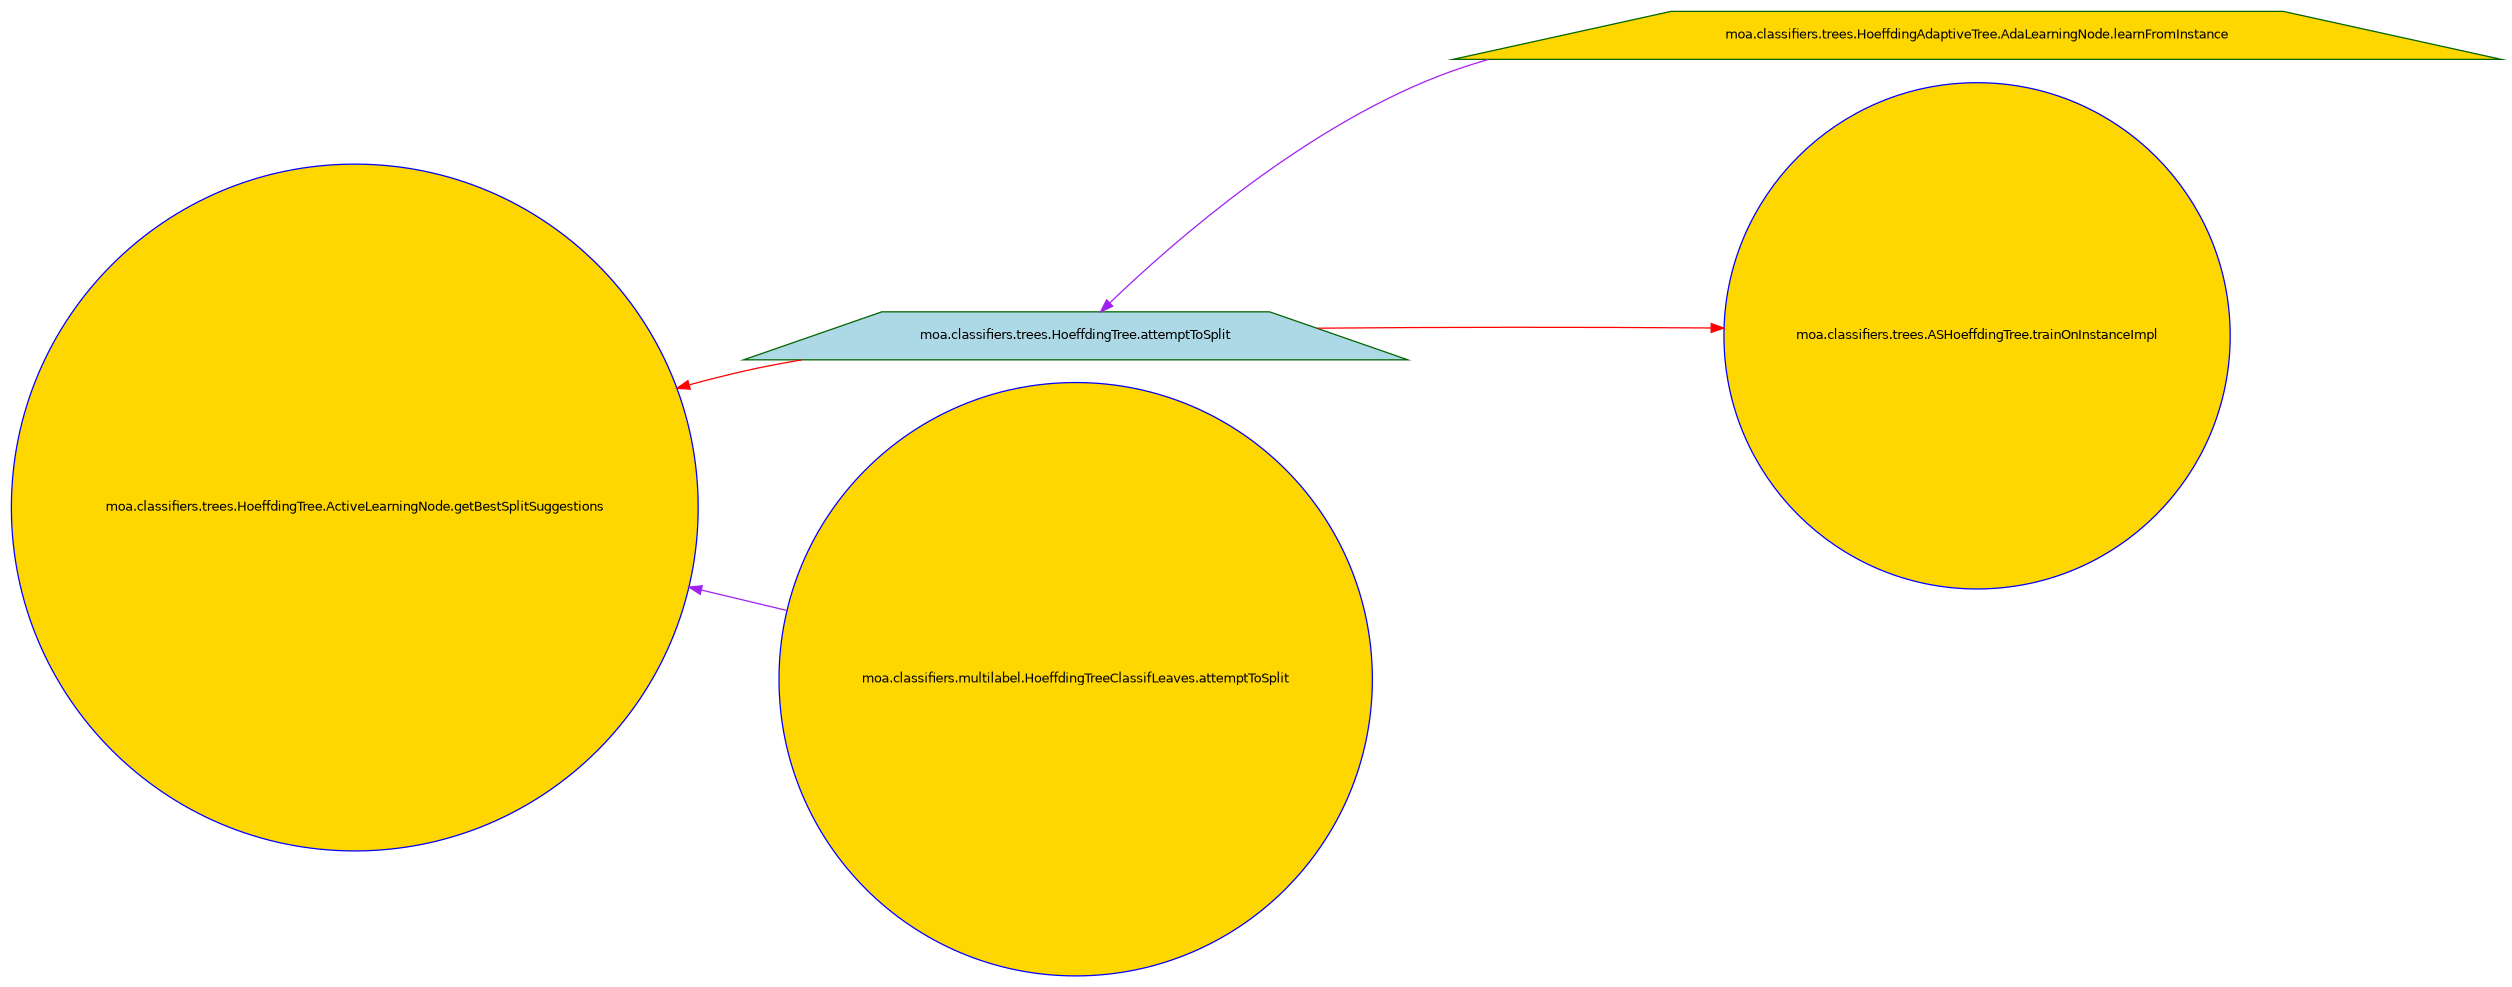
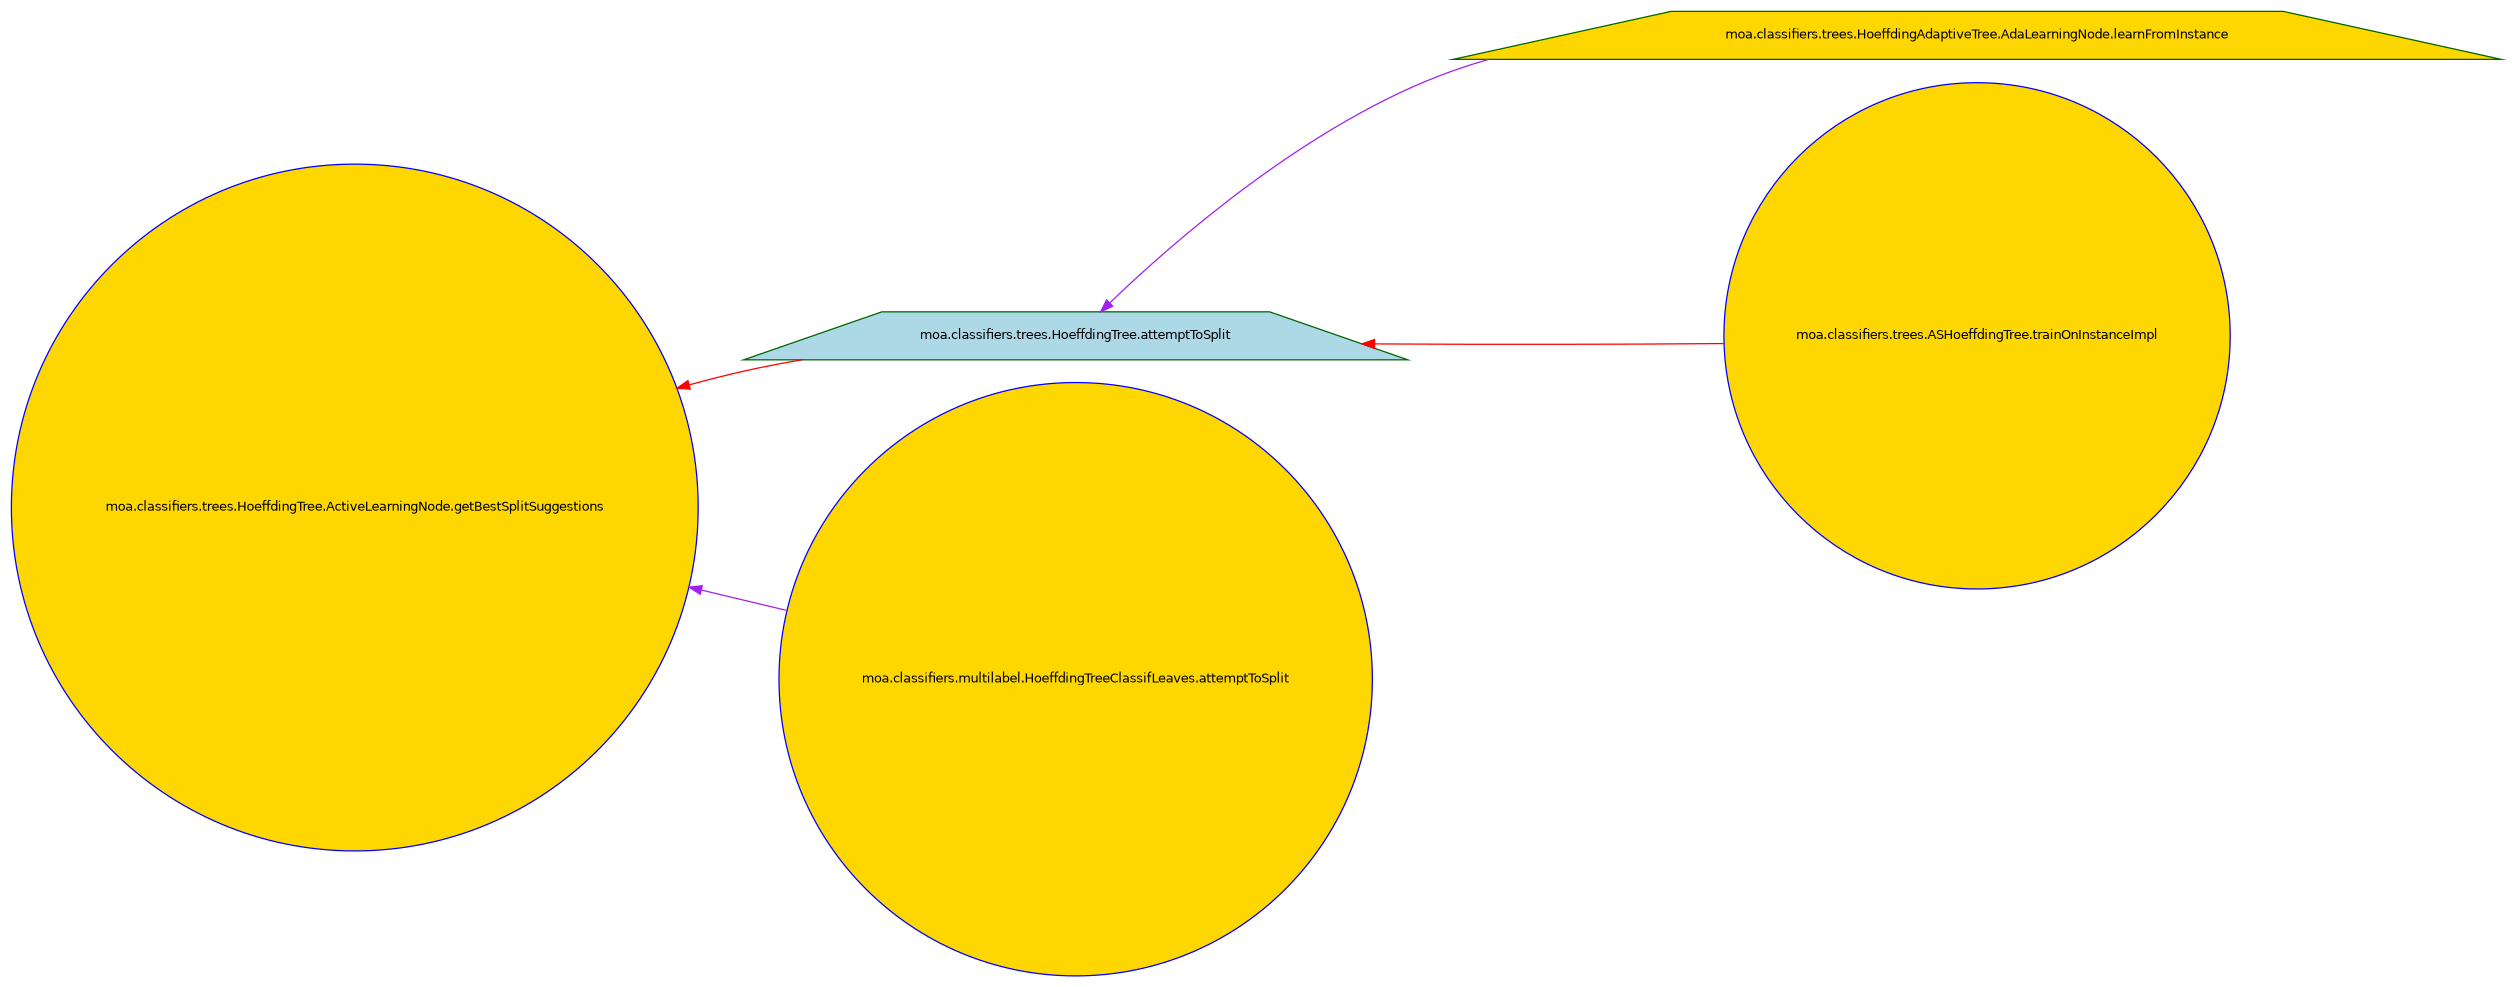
(1514, 327) -> (1549, 344)
